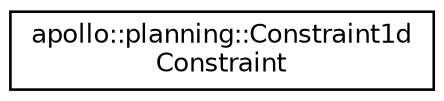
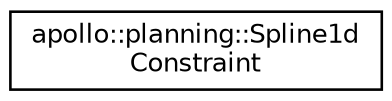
(222, 51) -> (196, 51)
